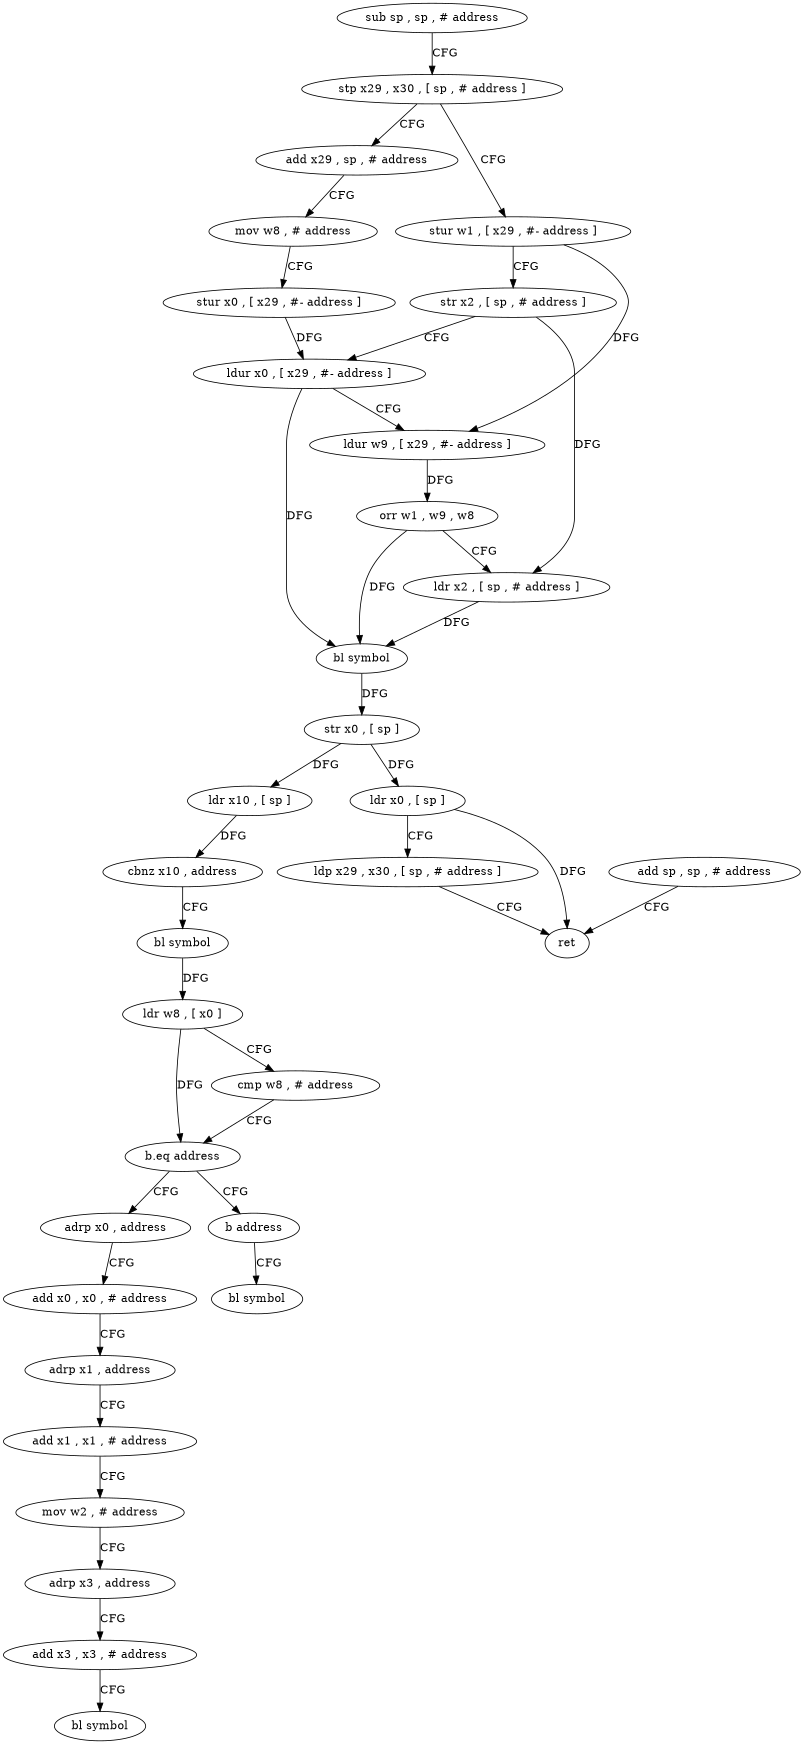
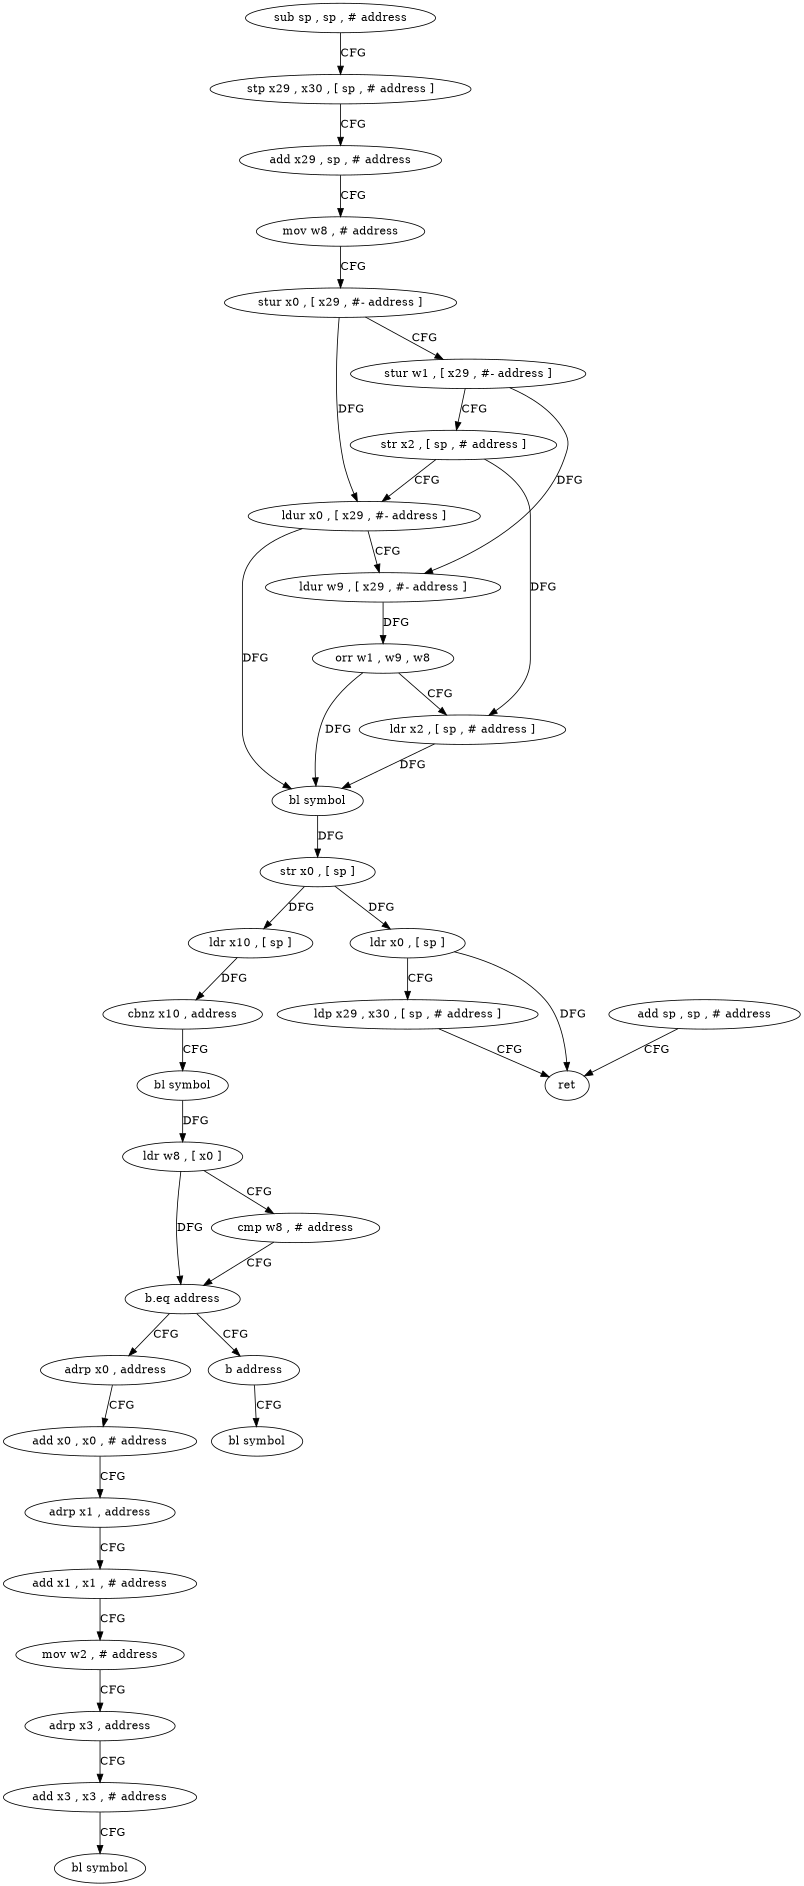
(471, 156) -> (401, 336)
